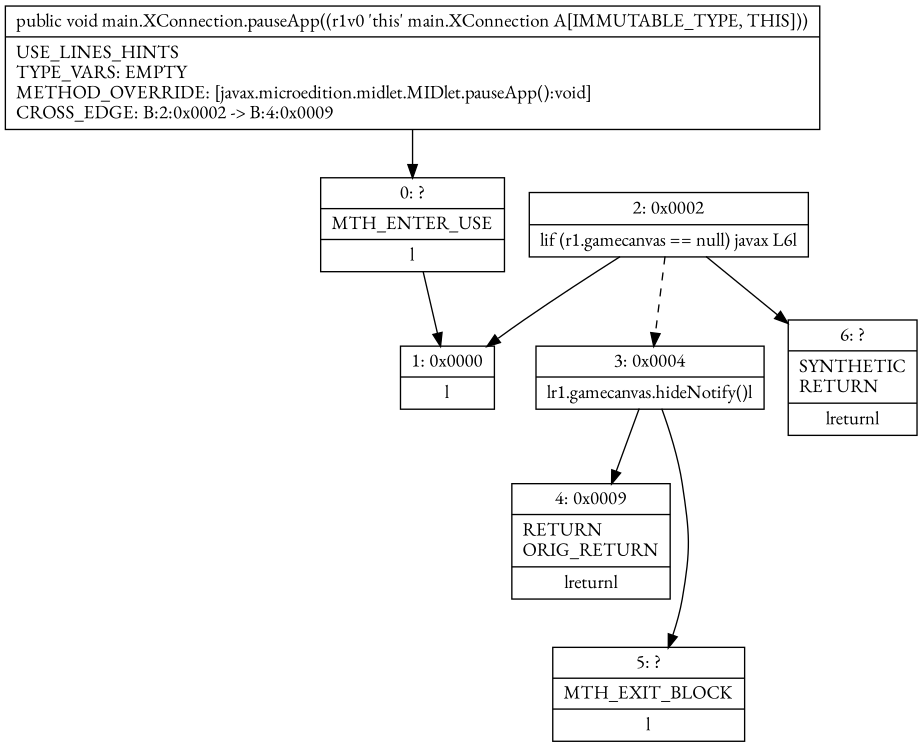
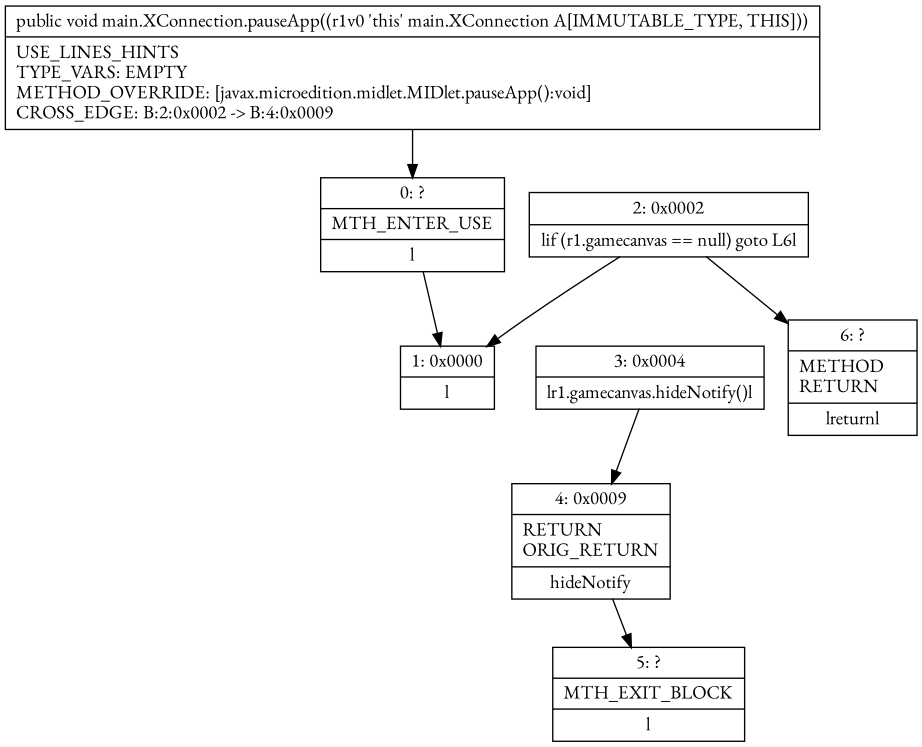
(669, 240) -> (669, 240)
(660, 295) -> none
(853, 366) -> (842, 366)
(687, 521) -> (619, 617)
(591, 582) -> (591, 582)
